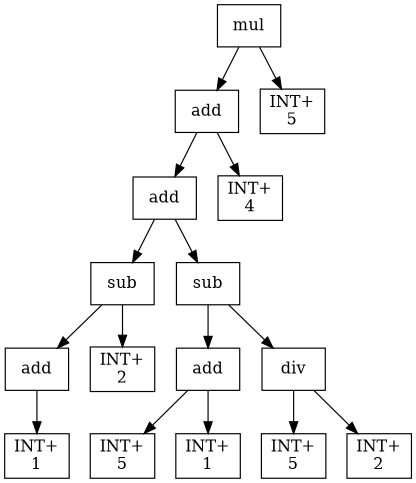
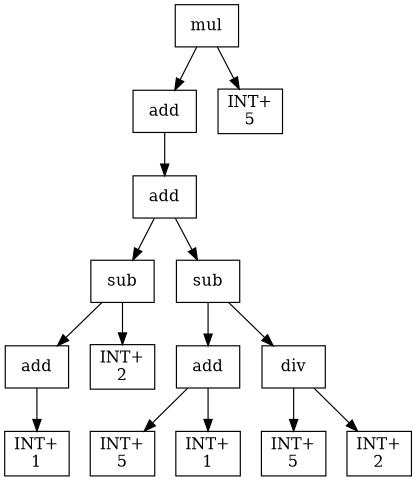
(250, 198) -> none
